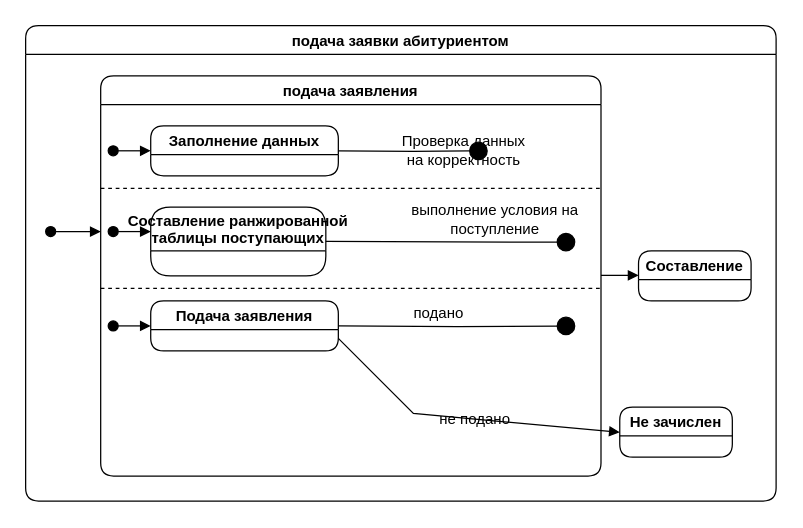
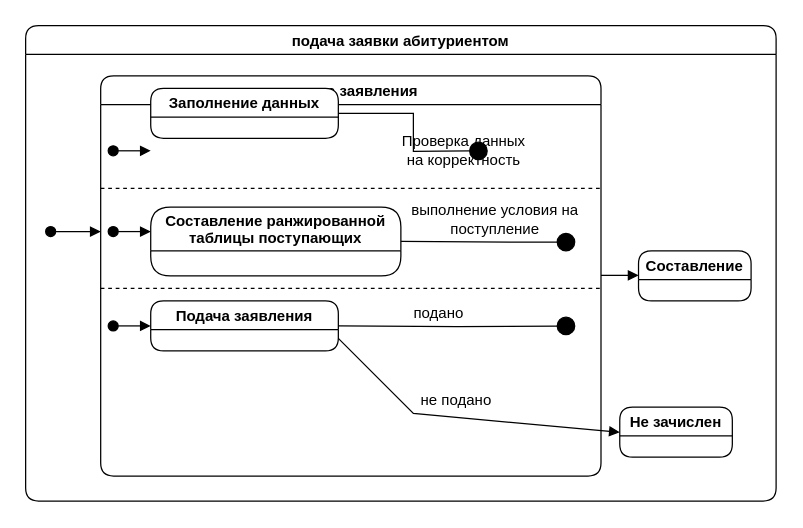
(244, 151) -> (244, 113)
(238, 241) -> (276, 241)
(474, 419) -> (456, 401)
